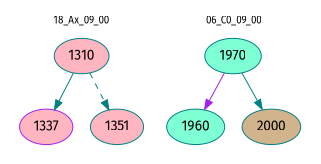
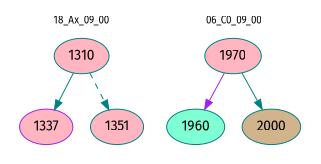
(233, 56) -> (233, 56)
